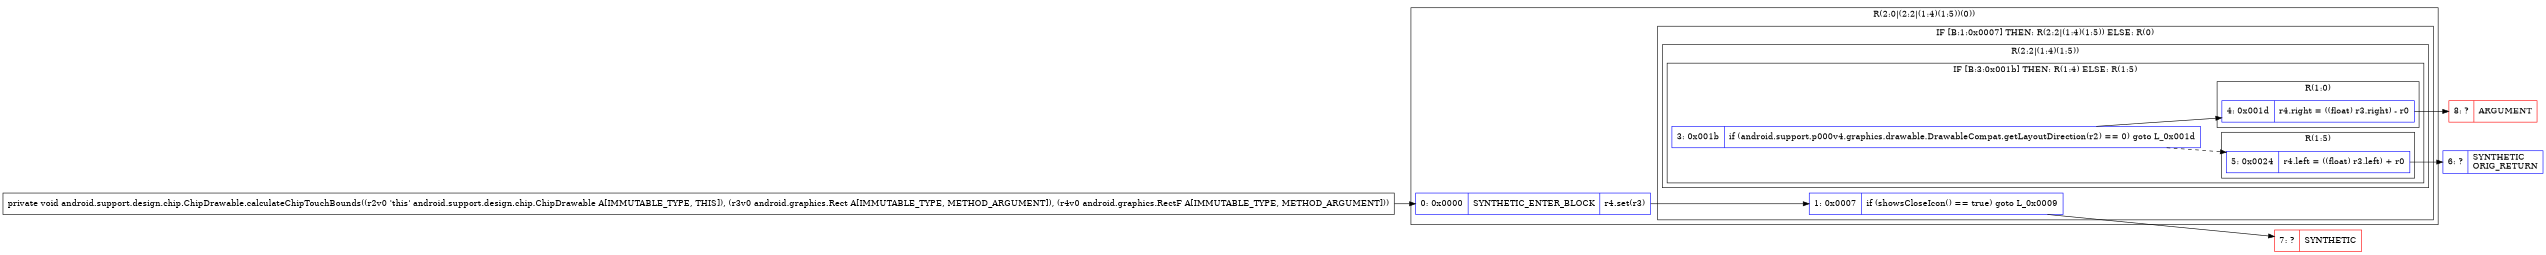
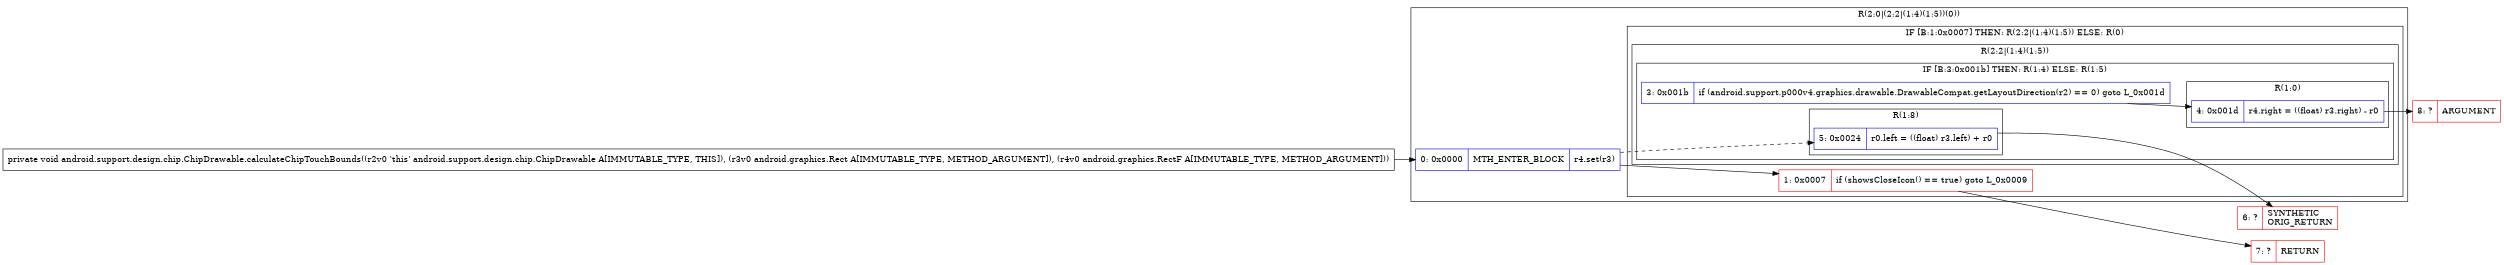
(2318, 139) -> (1906, 116)
(2194, 150) -> (1714, 147)
(2344, 162) -> (1932, 139)
(2493, 162) -> (2288, 218)
(1534, 203) -> (1519, 159)
(1936, 204) -> (1906, 181)
(2331, 240) -> (2300, 251)
